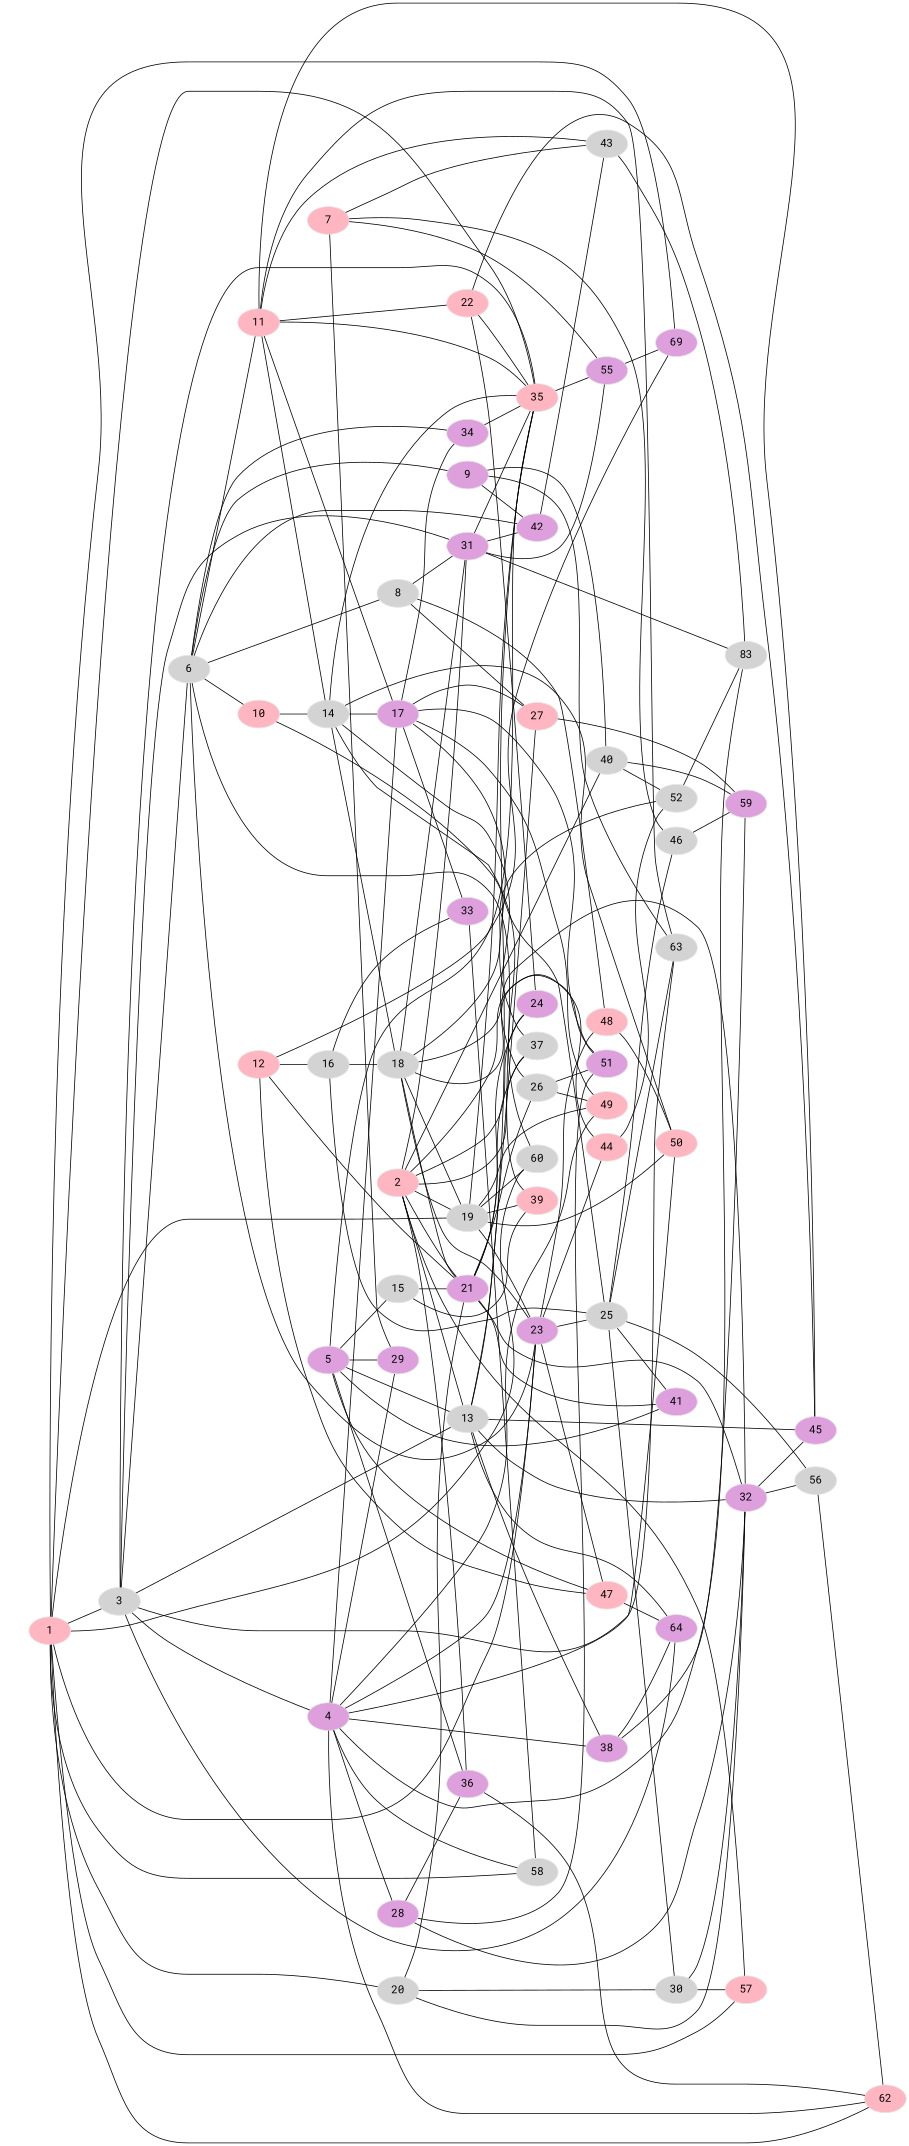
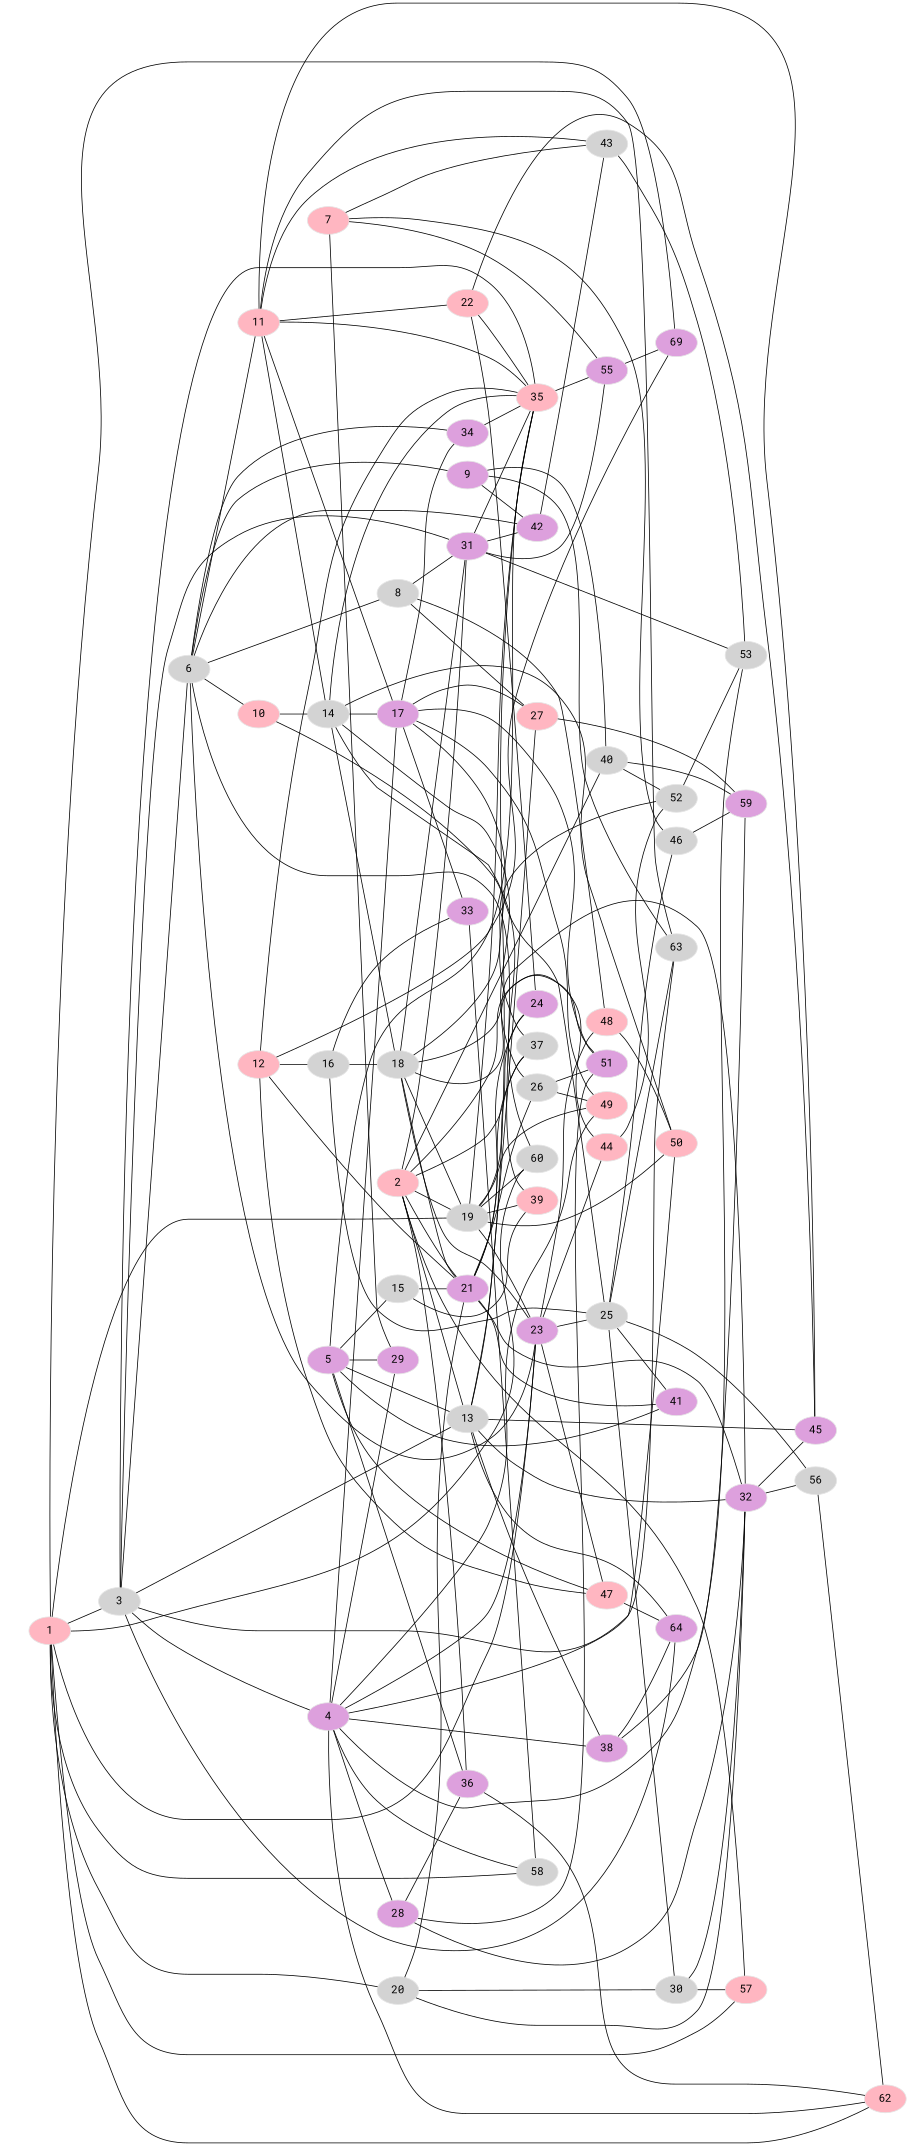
(106, 598) -> (313, 666)
(746, 655) -> (746, 655)
(478, 1171) -> (502, 1131)
